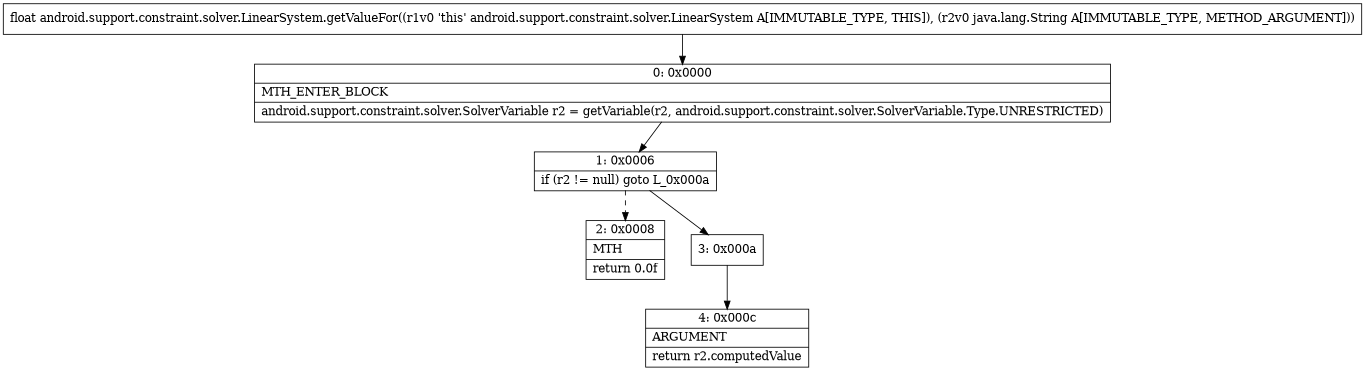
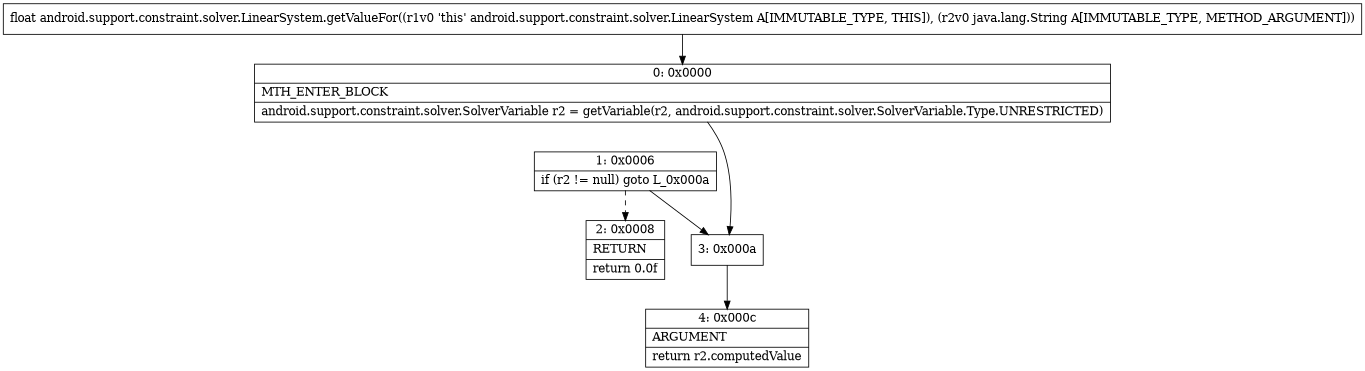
(653, 134) -> (729, 172)
(608, 249) -> (620, 249)
